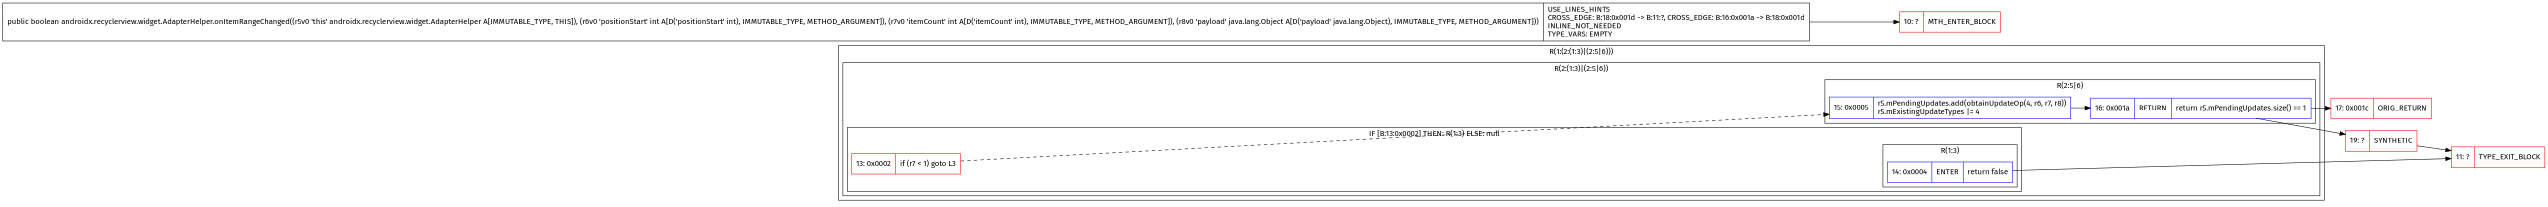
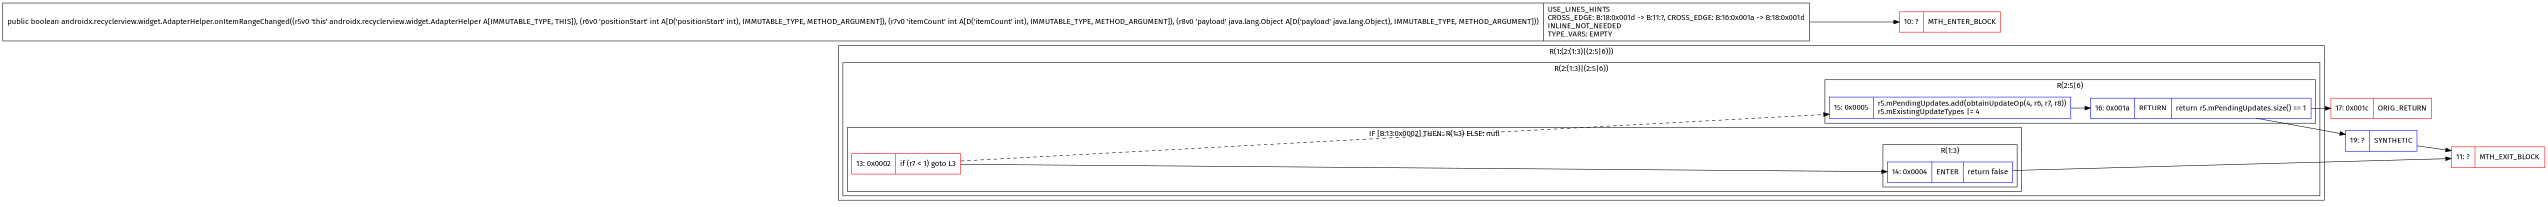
(2381, 141) -> (2381, 141)
(2510, 157) -> (2509, 157)
none -> (1421, 168)
